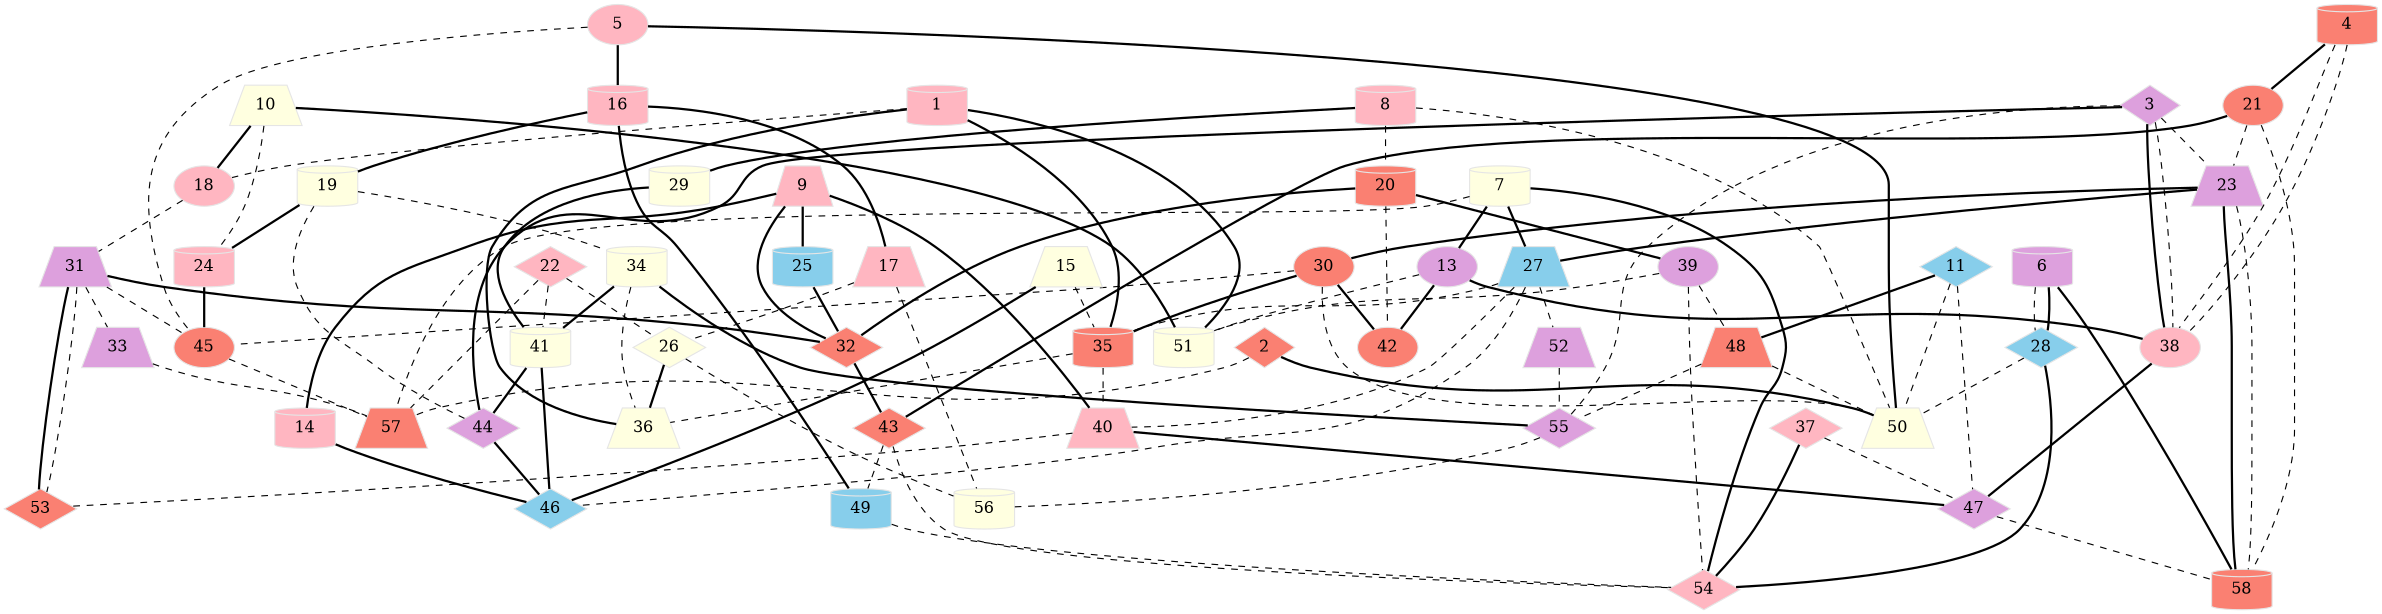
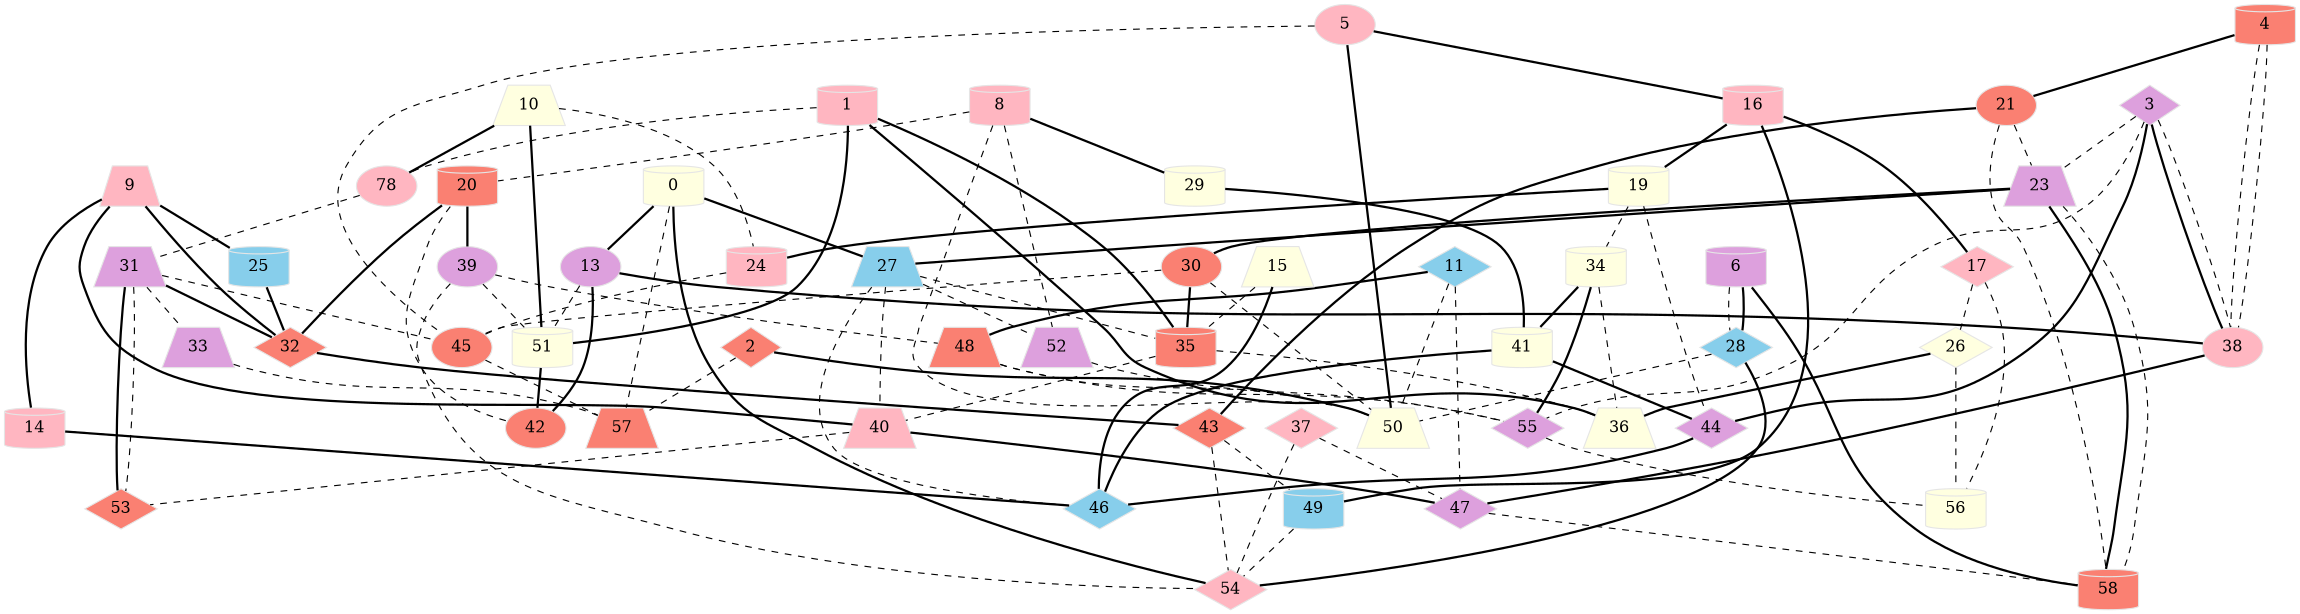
(204, 186) -> (387, 186)
(1500, 186) -> (674, 186)
none -> (1026, 216)
(551, 267) -> none
(889, 267) -> (1977, 267)
(204, 307) -> (586, 303)
(1360, 313) -> (539, 388)
(1764, 514) -> (1265, 508)
